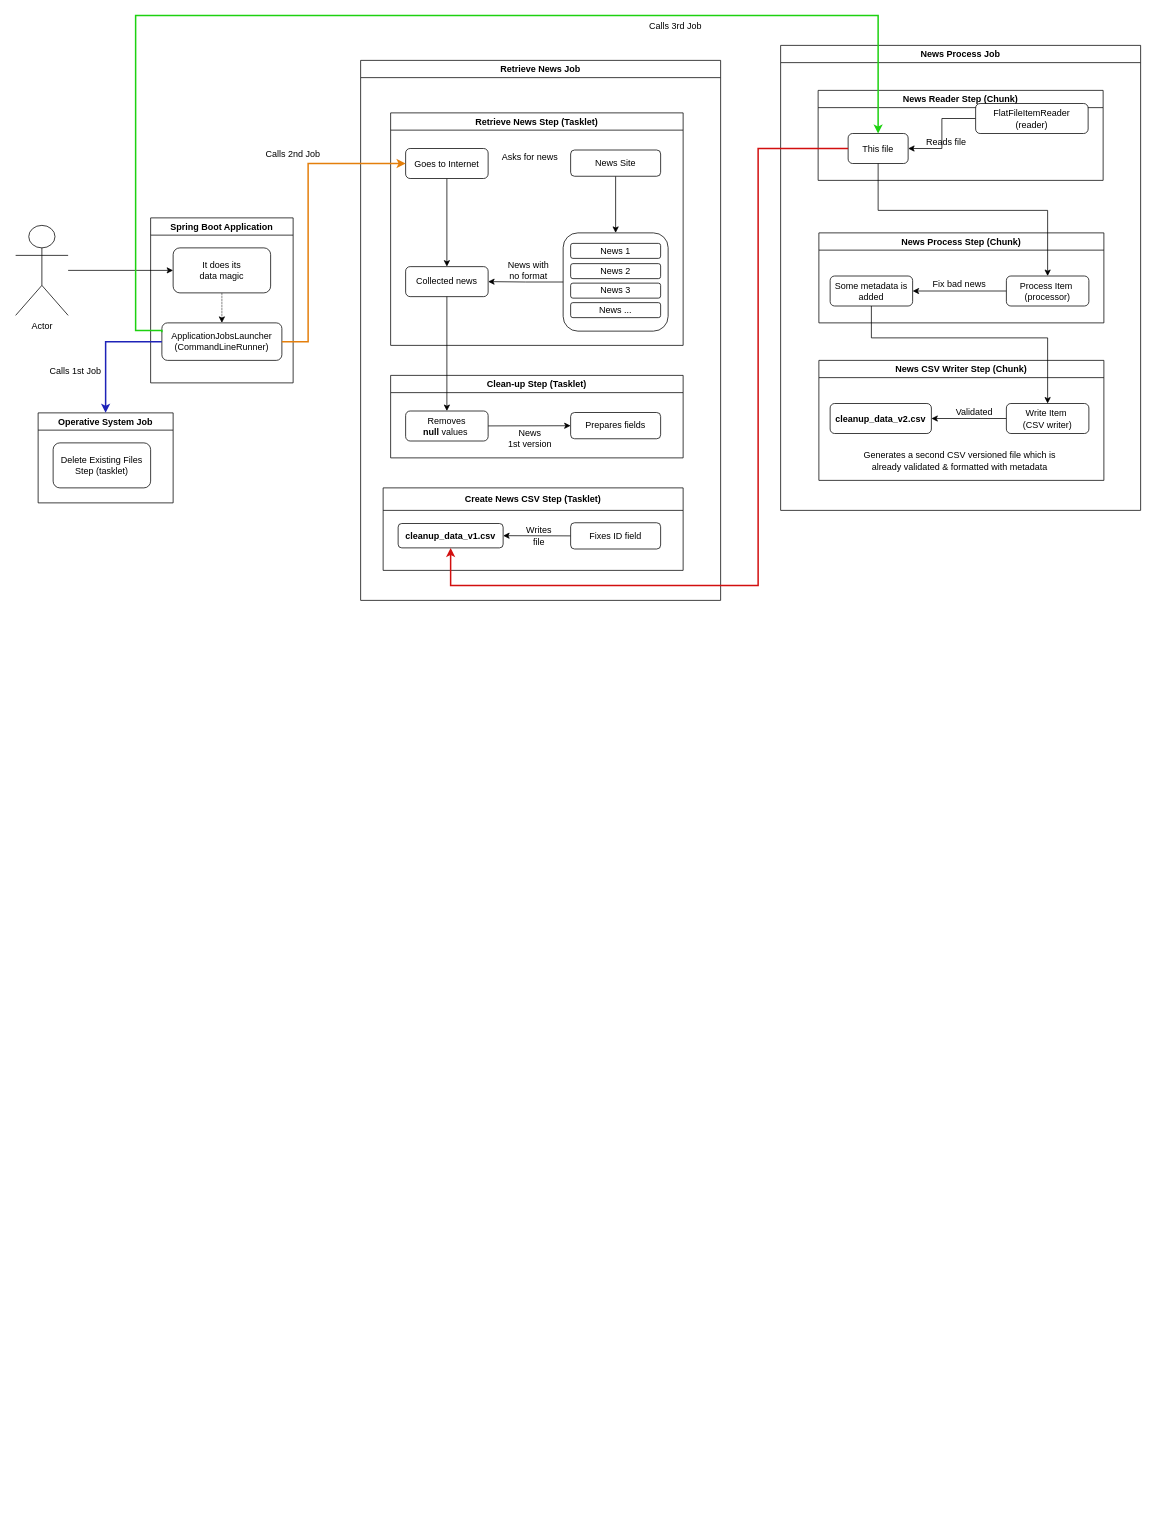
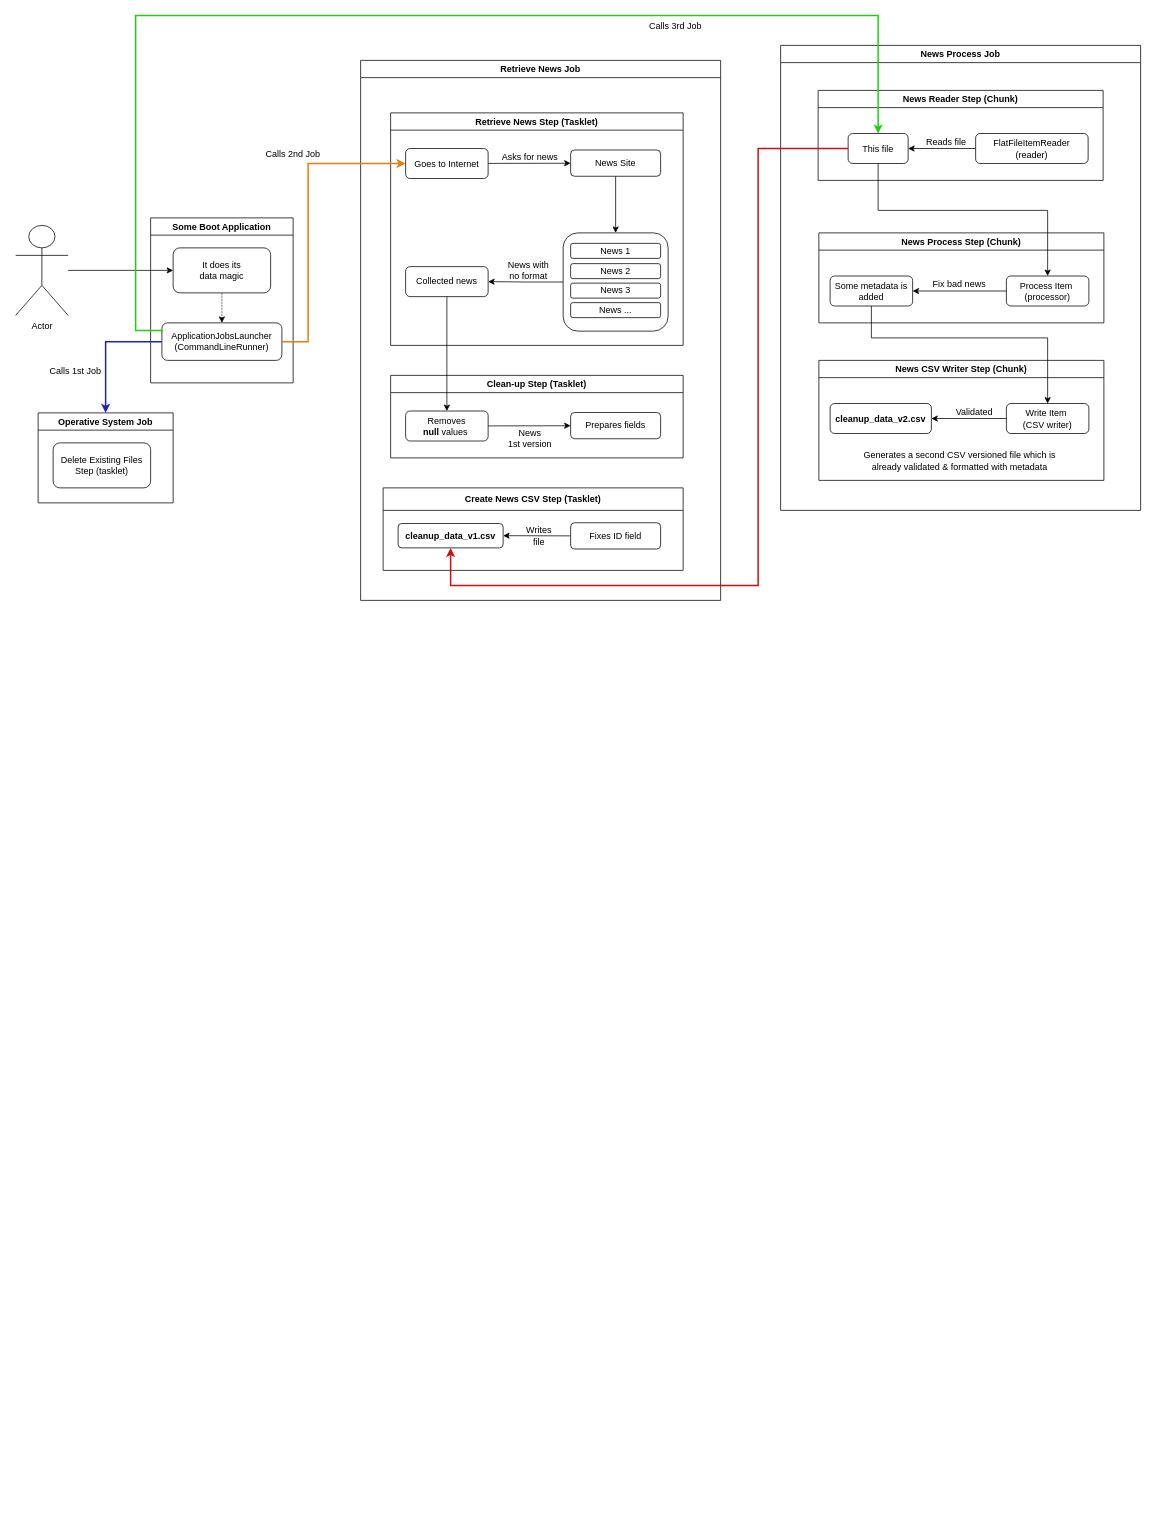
(1032, 119) -> (1032, 149)
(222, 227) -> (222, 227)
(447, 260) -> (526, 163)
